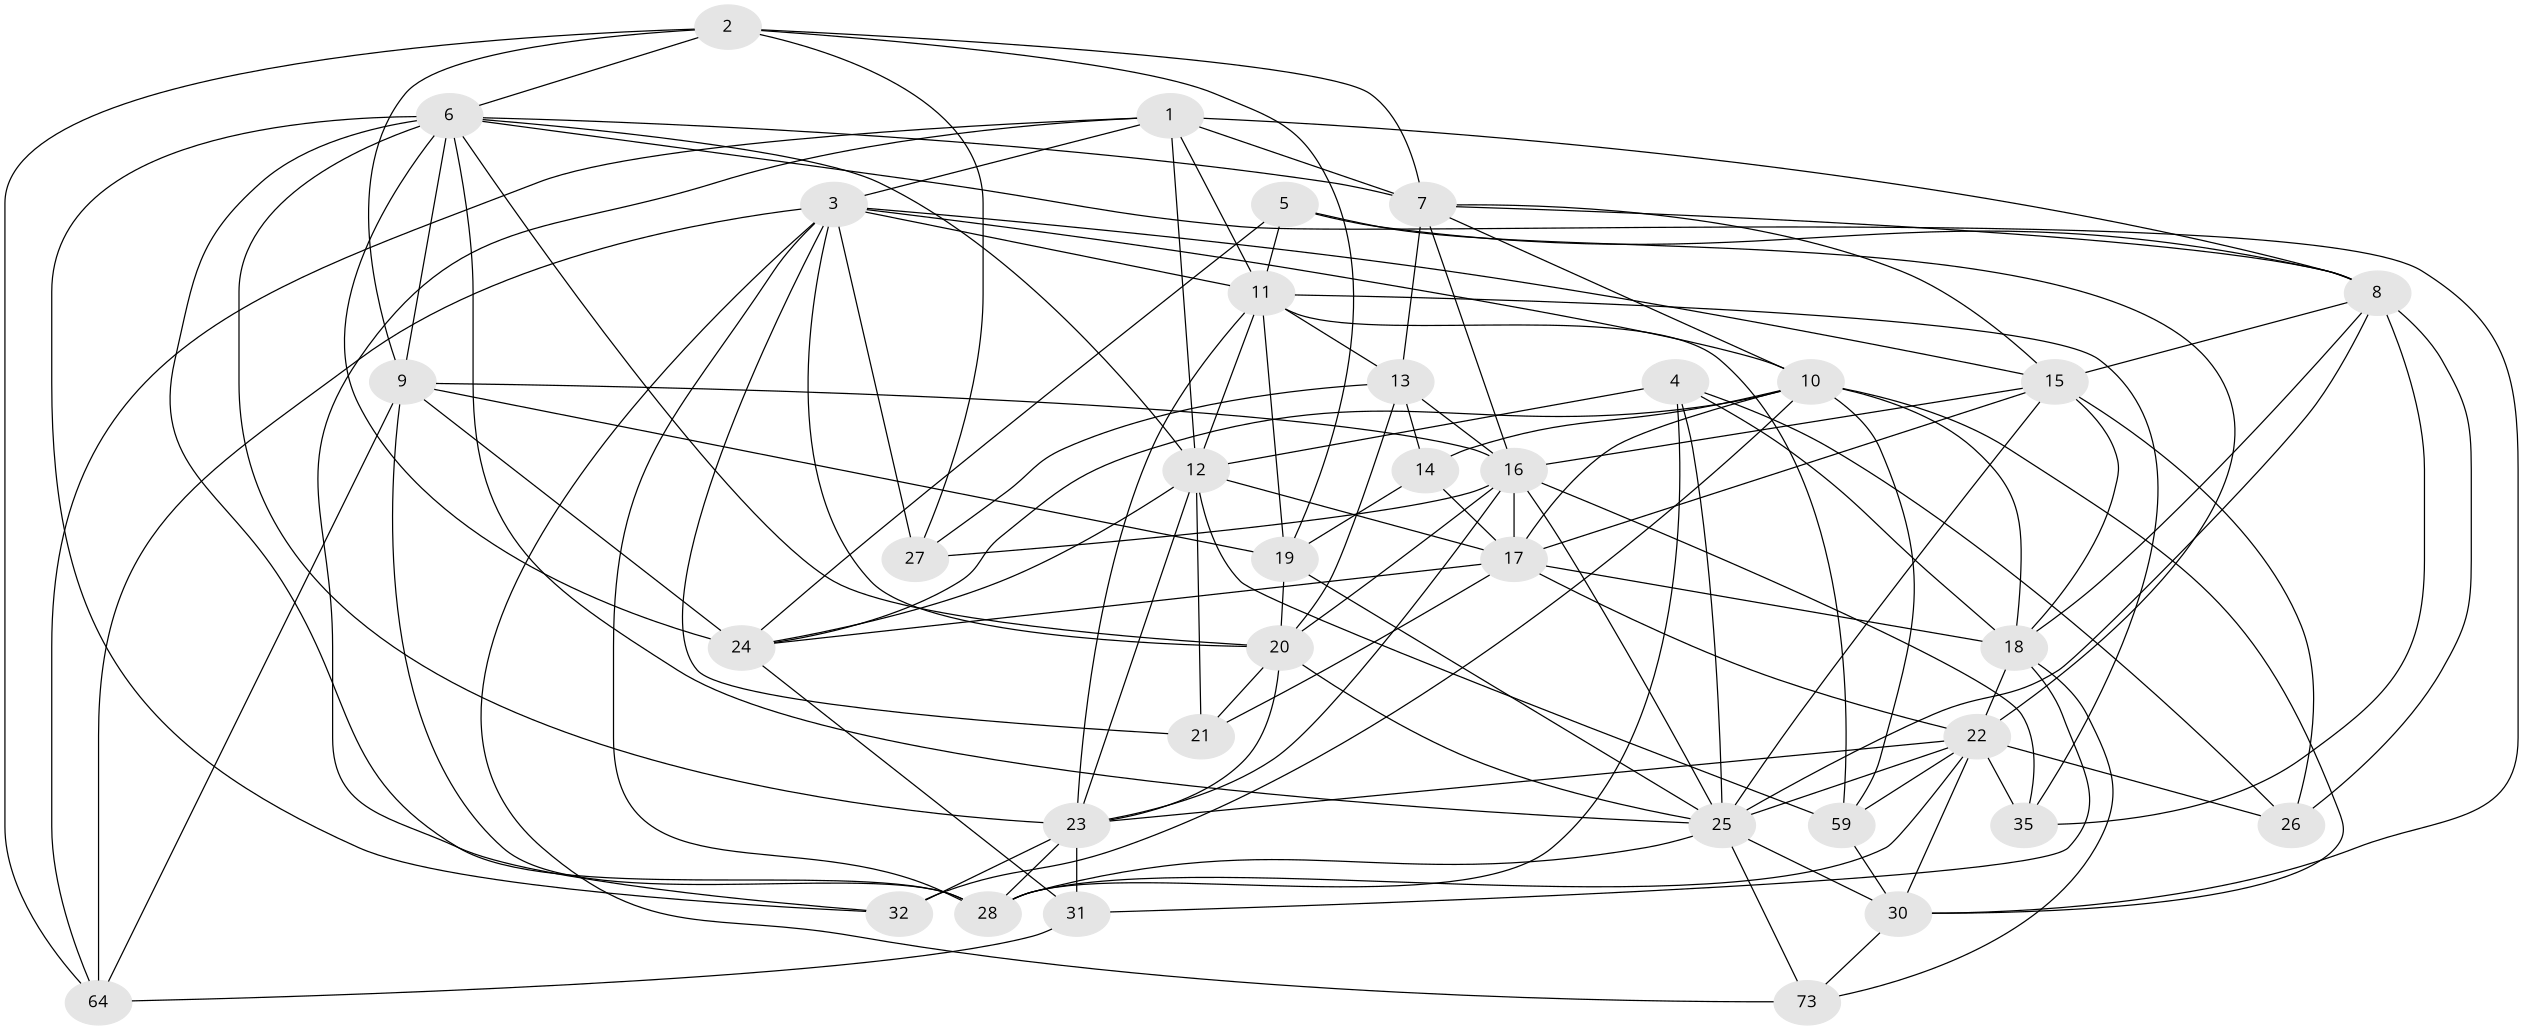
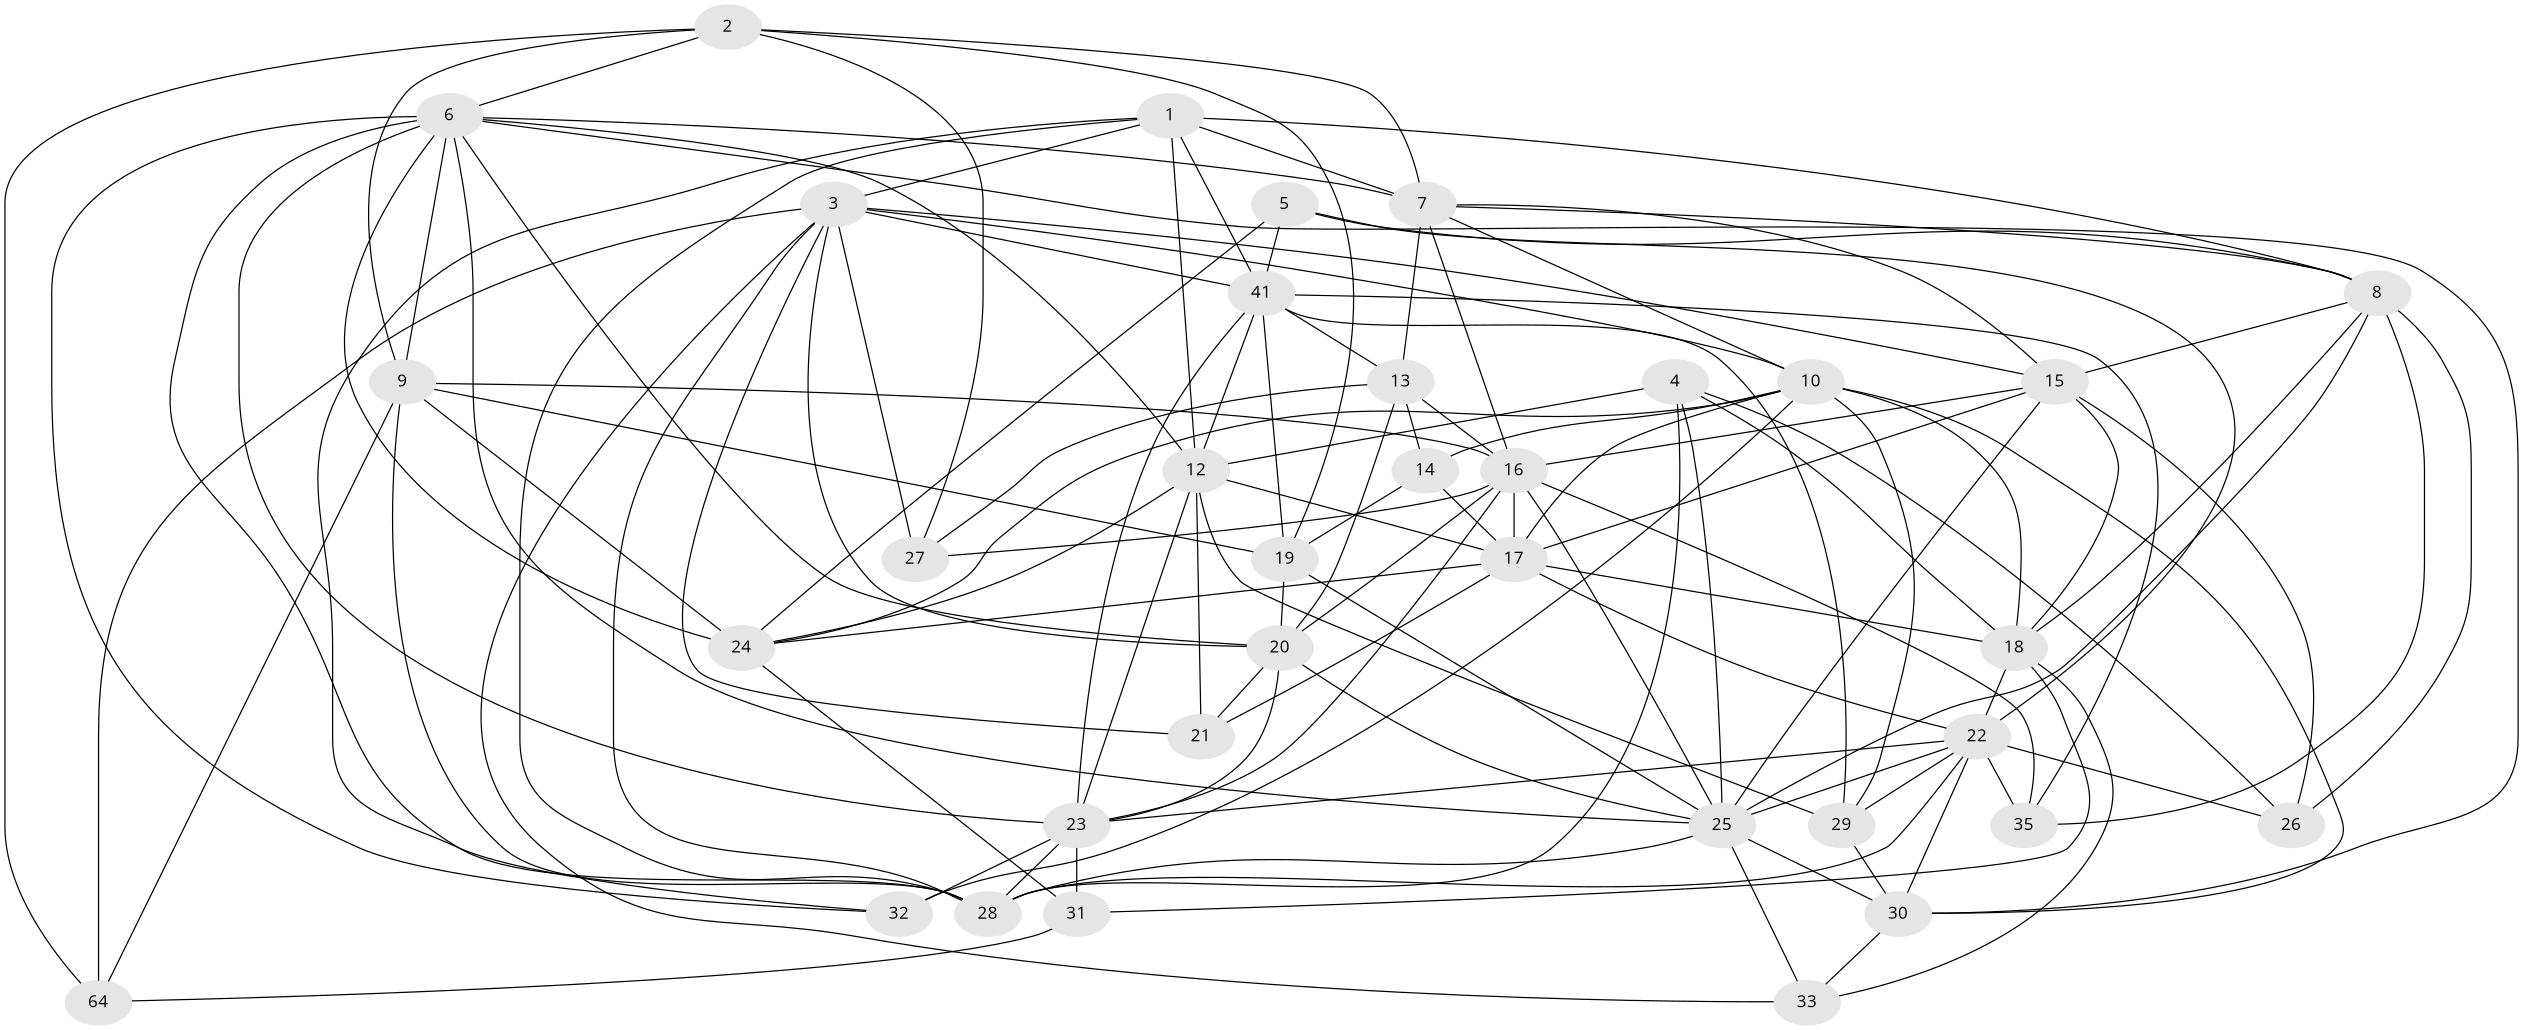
(321, 269) -> (534, 442)
(1262, 293) -> (1262, 293)
(1842, 825) -> (1842, 825)
(1807, 1003) -> (1807, 1003)
